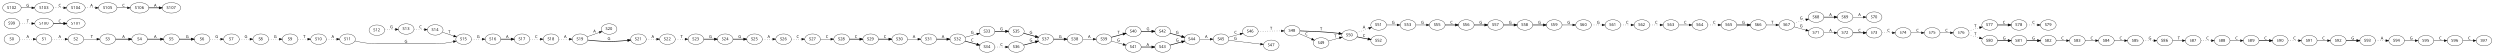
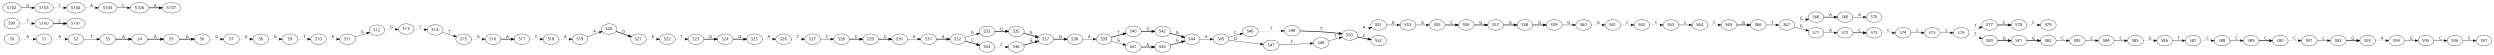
(1305, 36) -> (1295, 44)
(608, 41) -> (622, 34)
(404, 44) -> (361, 35)
